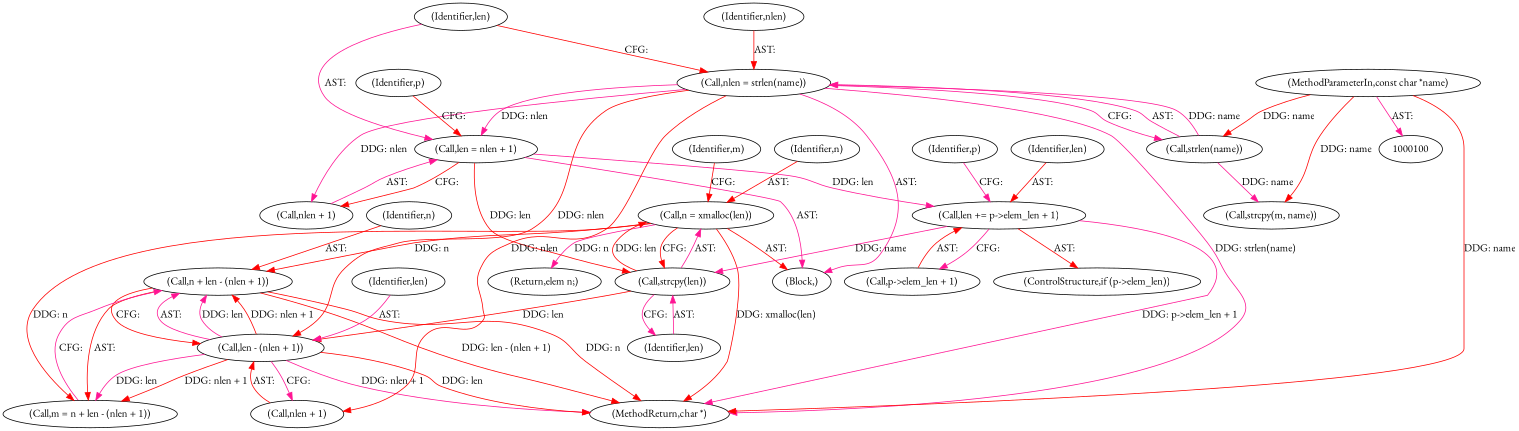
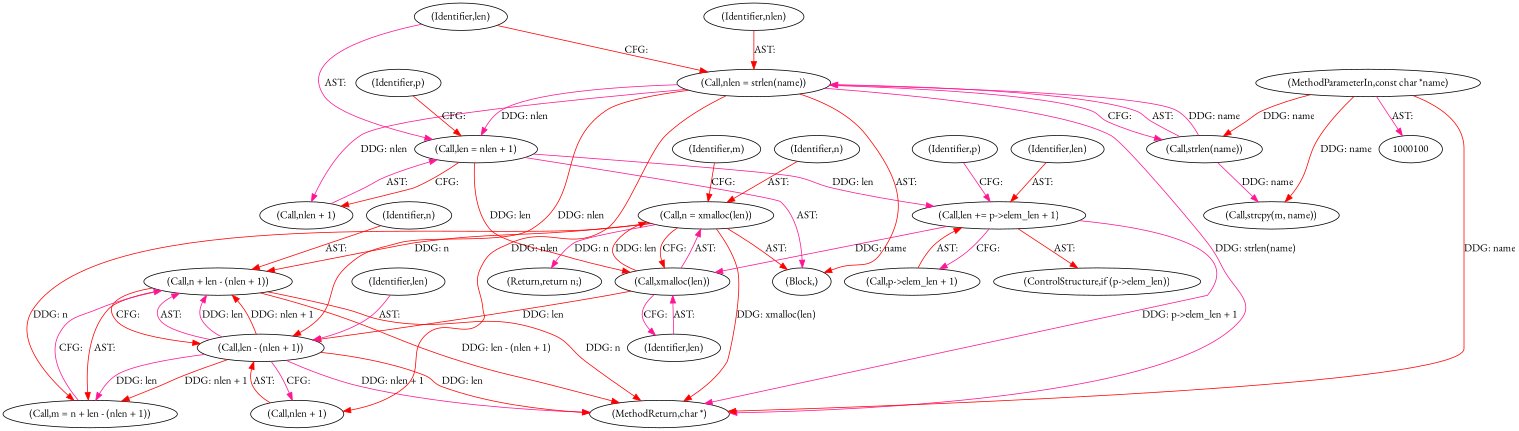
(893, 180) -> (893, 180)
(545, 282) -> (545, 282)
(672, 282) -> (672, 282)
